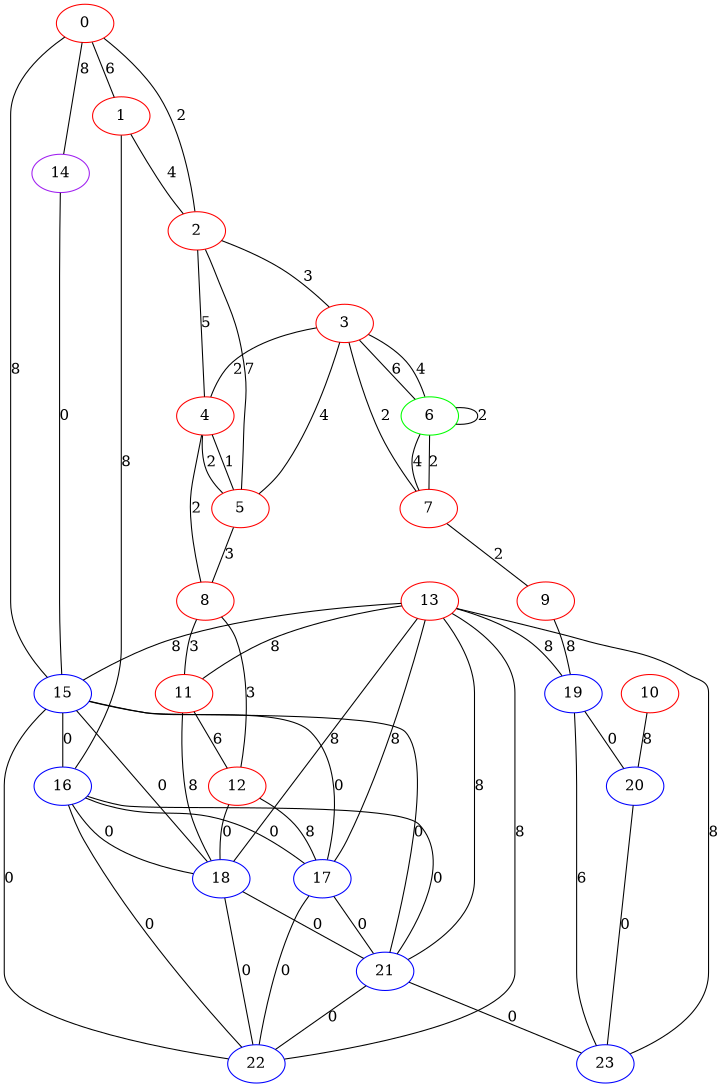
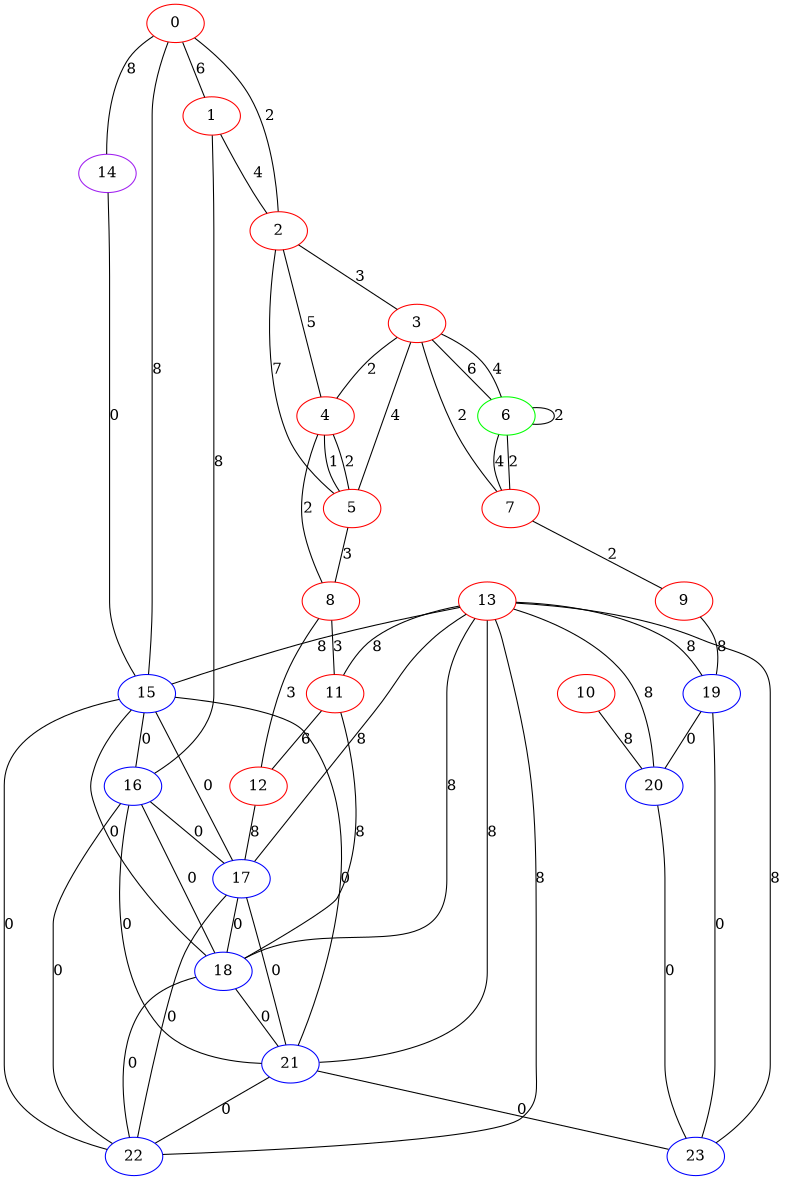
none -> (614, 663)
(221, 831) -> (232, 925)
(582, 879) -> (720, 925)
